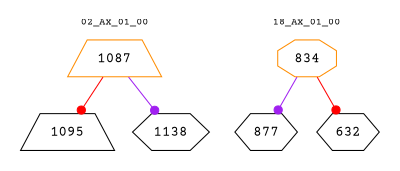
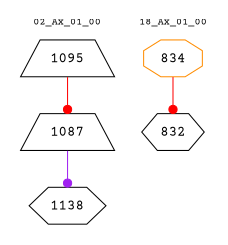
(115, 58) -> (68, 132)
(93, 92) -> (68, 91)
(266, 132) -> none
(348, 132) -> (173, 132)
